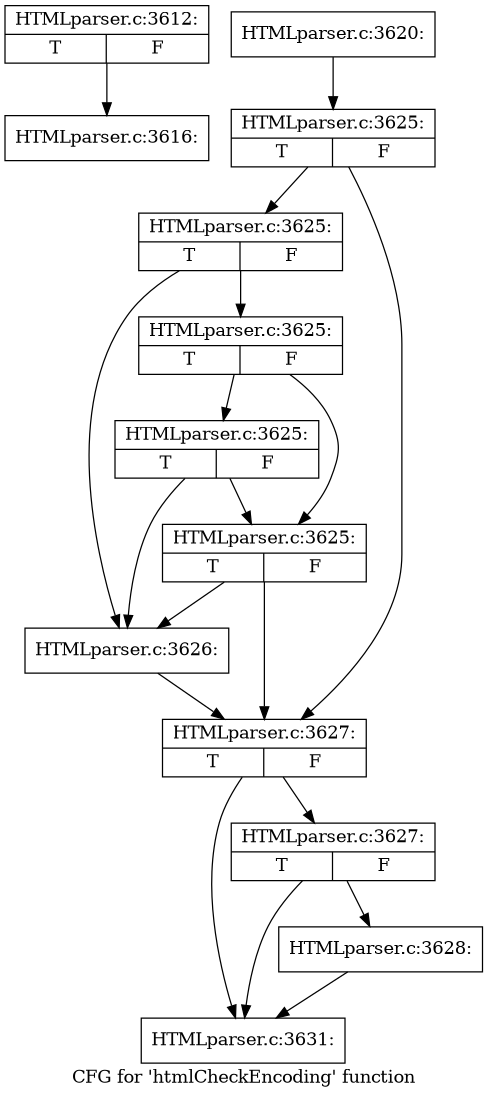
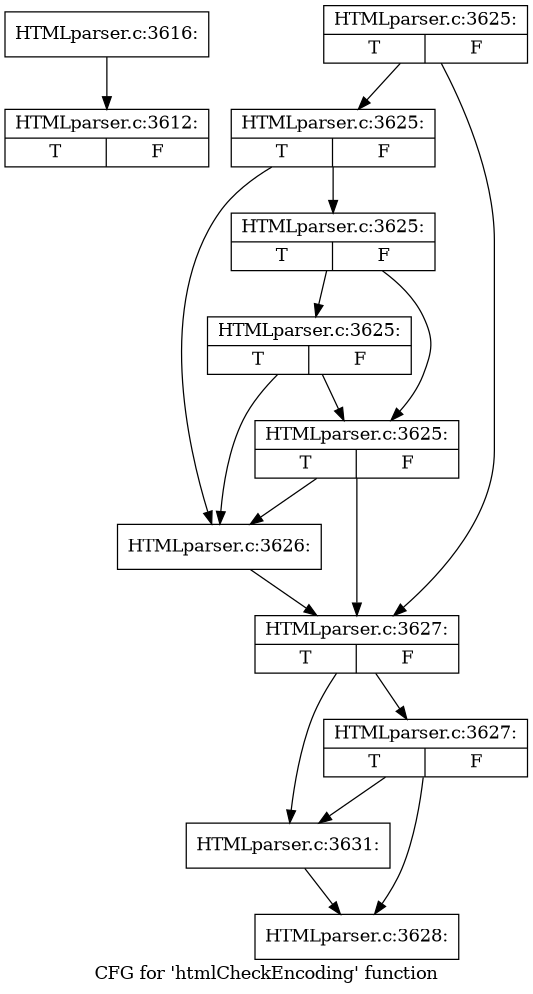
(333, 34) -> none
(107, 83) -> (107, 77)
(317, 992) -> (319, 886)
